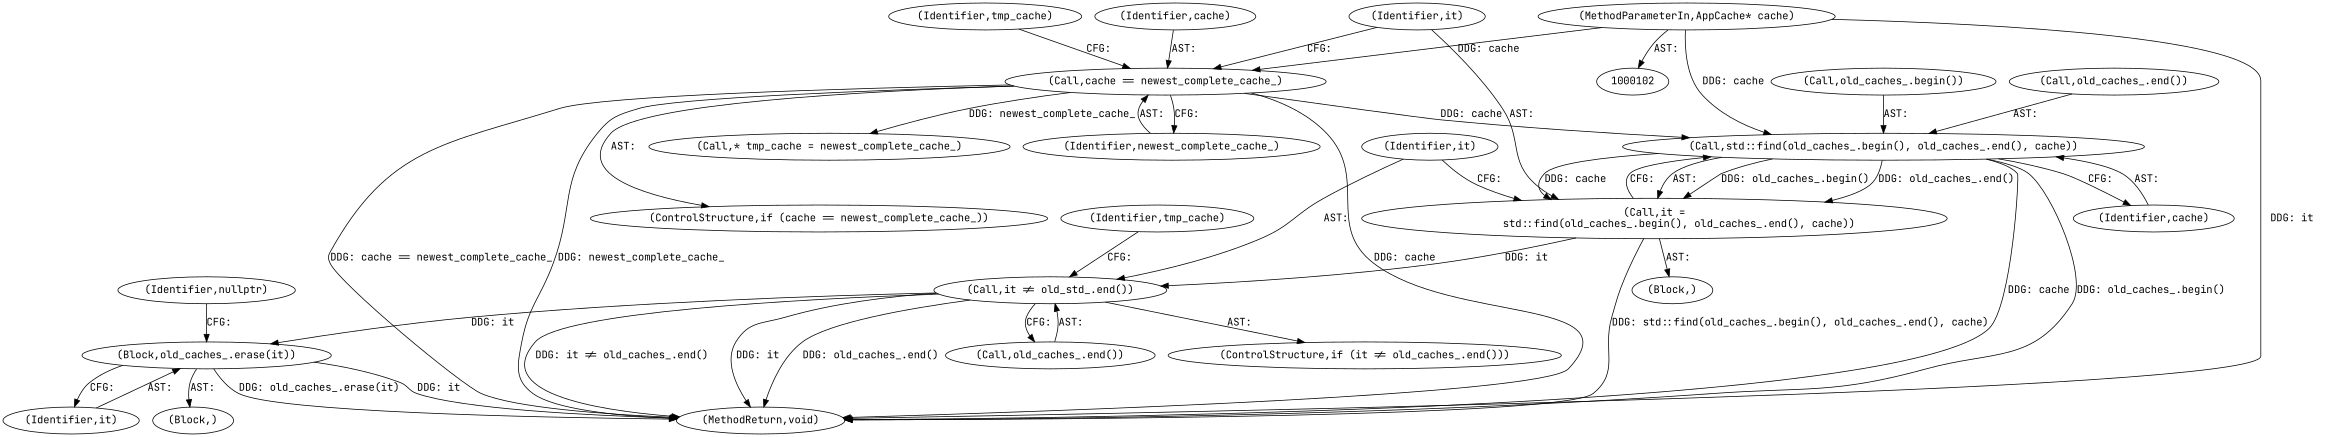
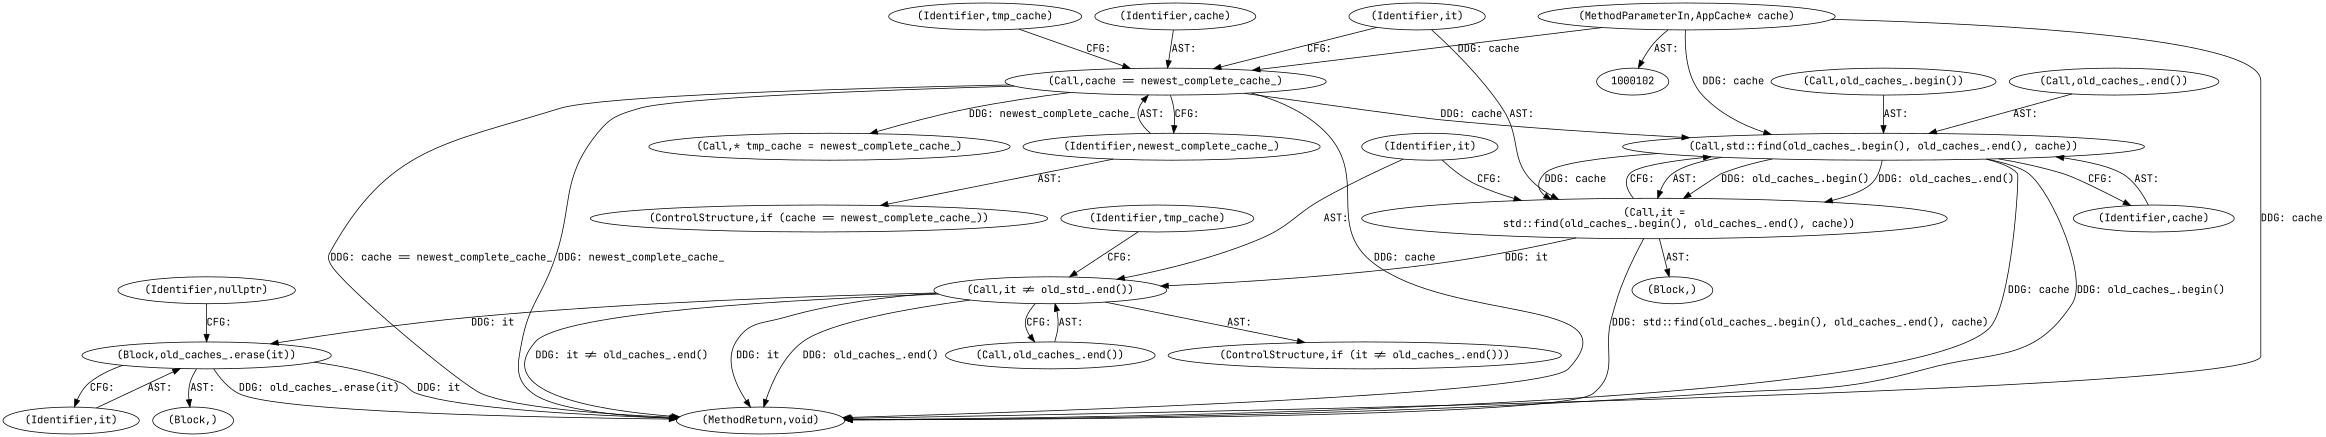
(738, 103) -> (1001, 182)
(2292, 218) -> (2292, 218)
